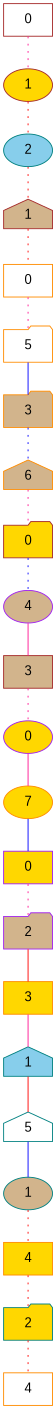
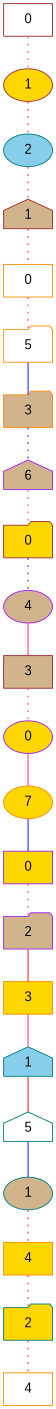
(28, 476) -> (28, 476)
